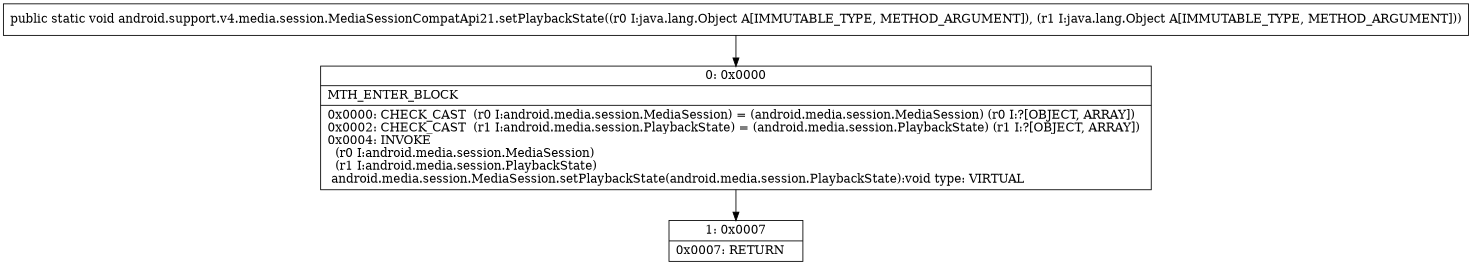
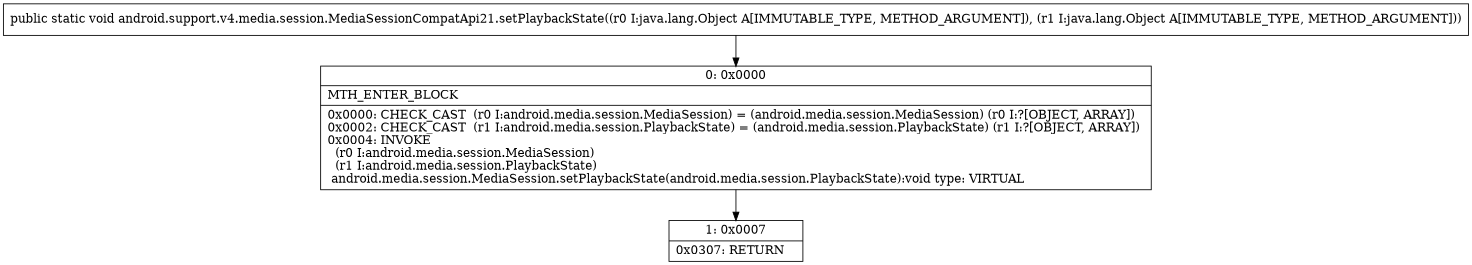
(736, 251) -> (736, 251)
